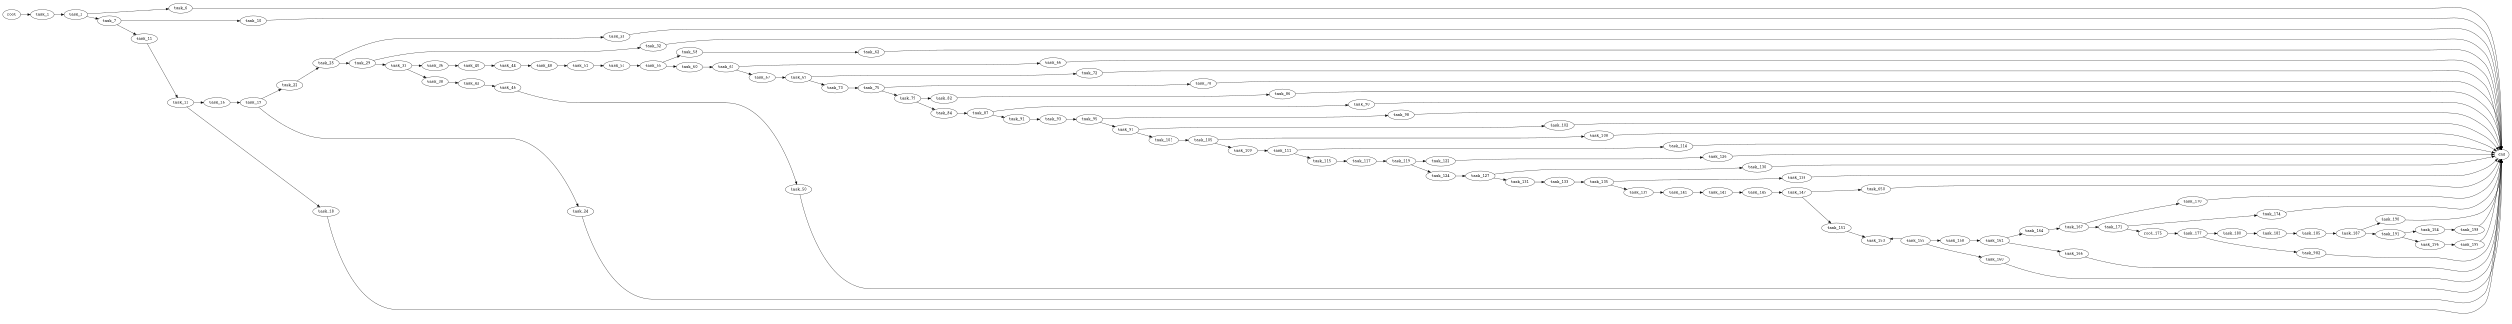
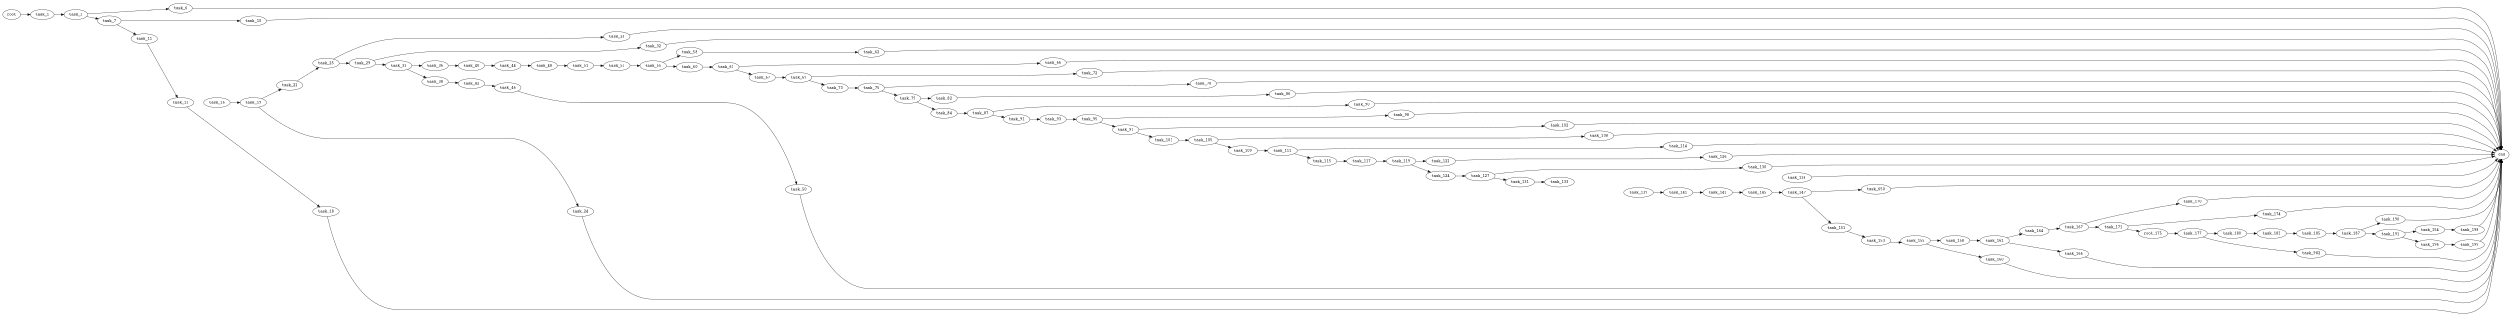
(197, 103) -> none
(1599, 182) -> none
(1897, 239) -> (1894, 242)
